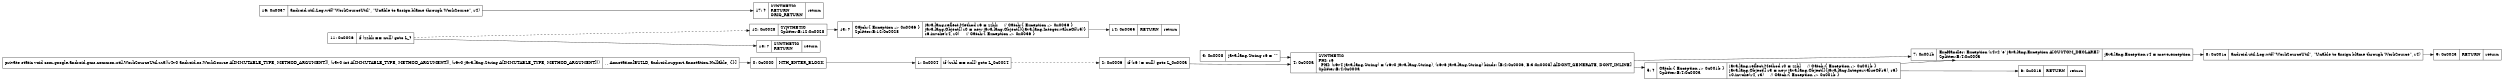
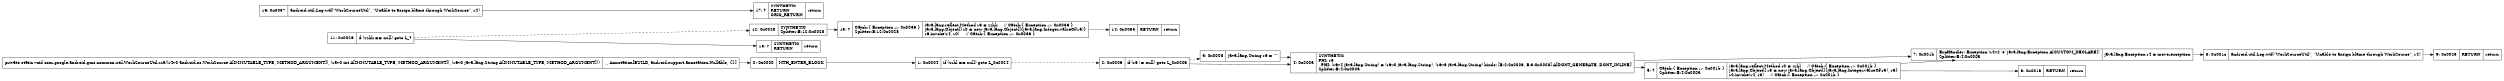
none -> (1193, 59)
